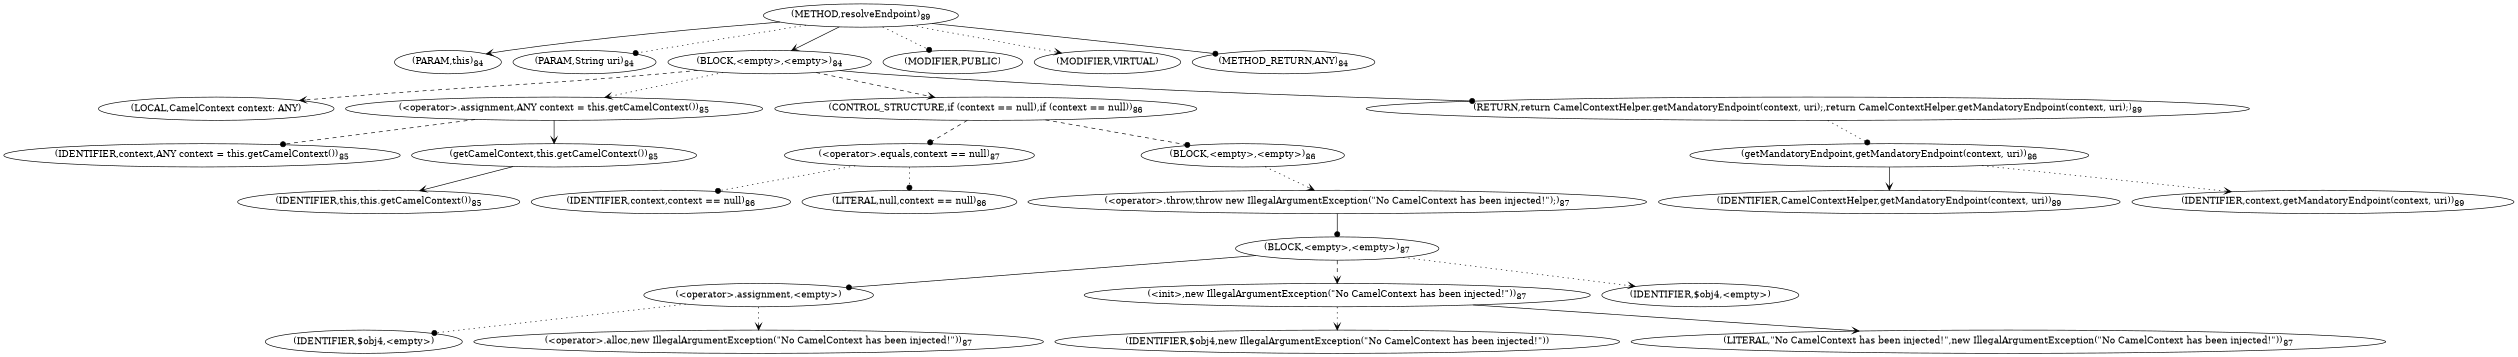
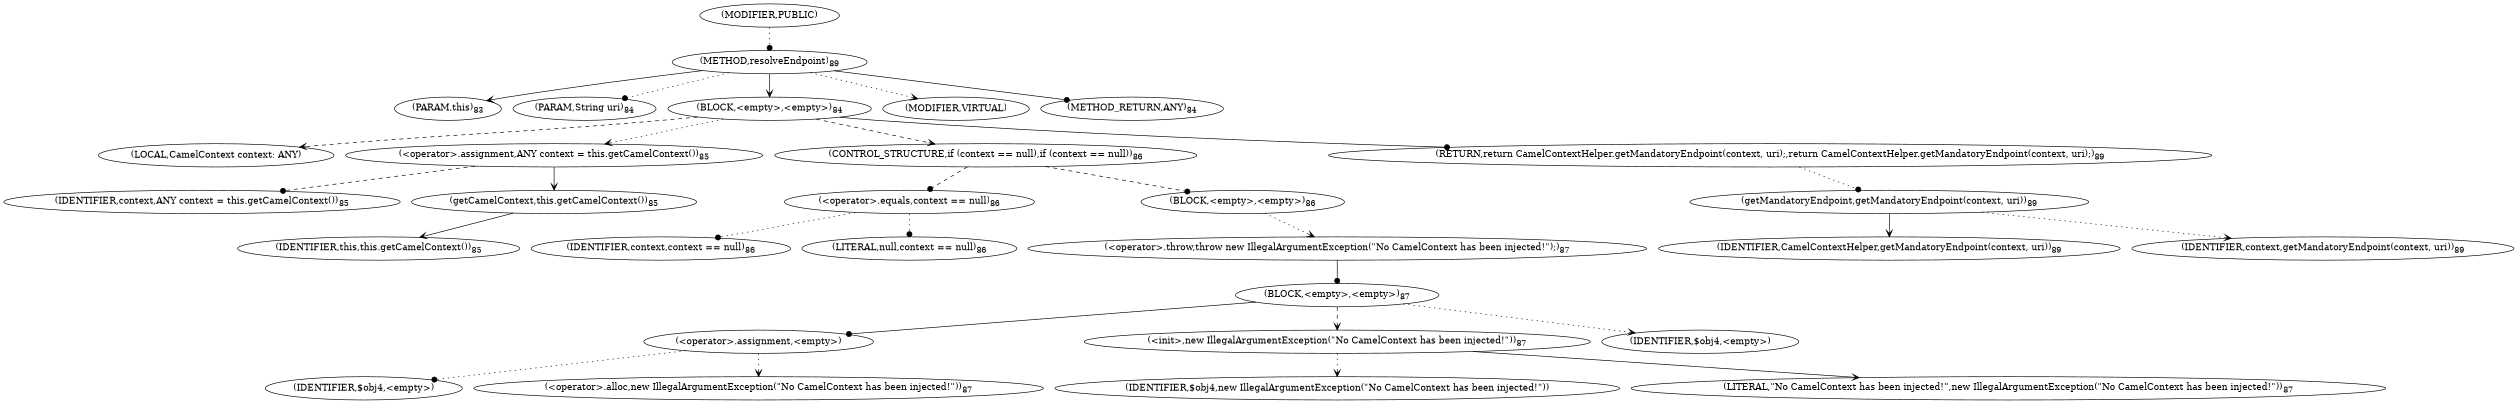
(905, 38) -> (770, 36)
(479, 61) -> (479, 108)
(995, 154) -> (995, 201)
(2032, 154) -> (2032, 201)
